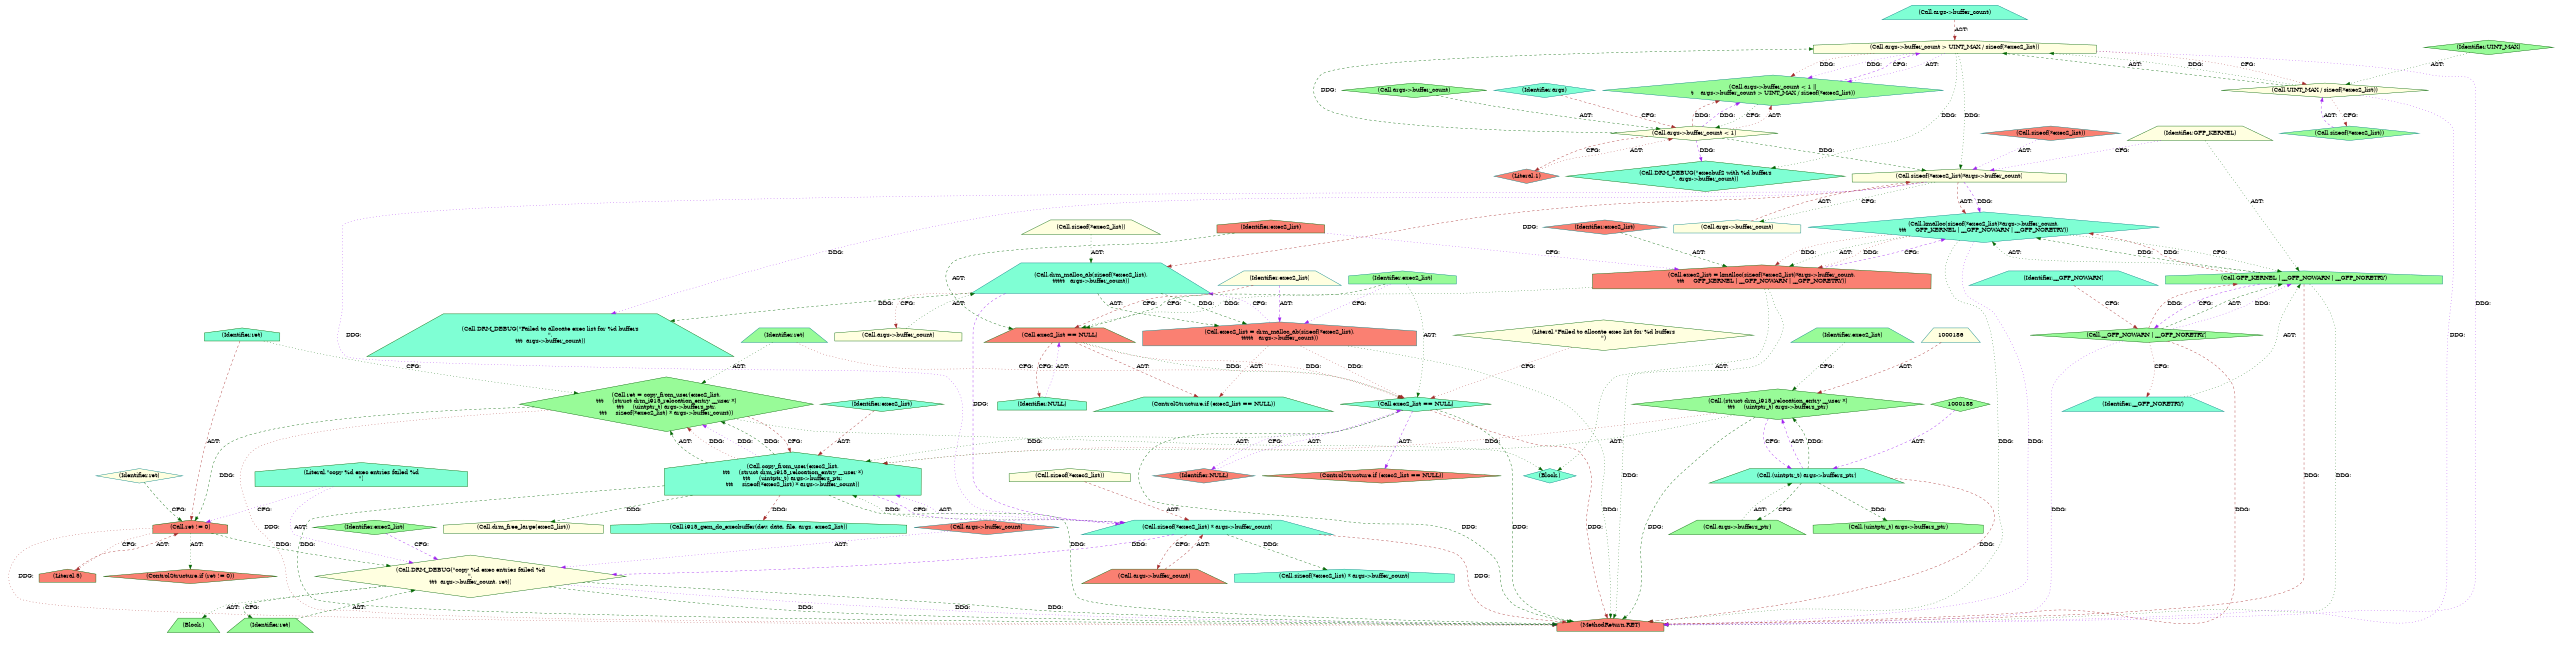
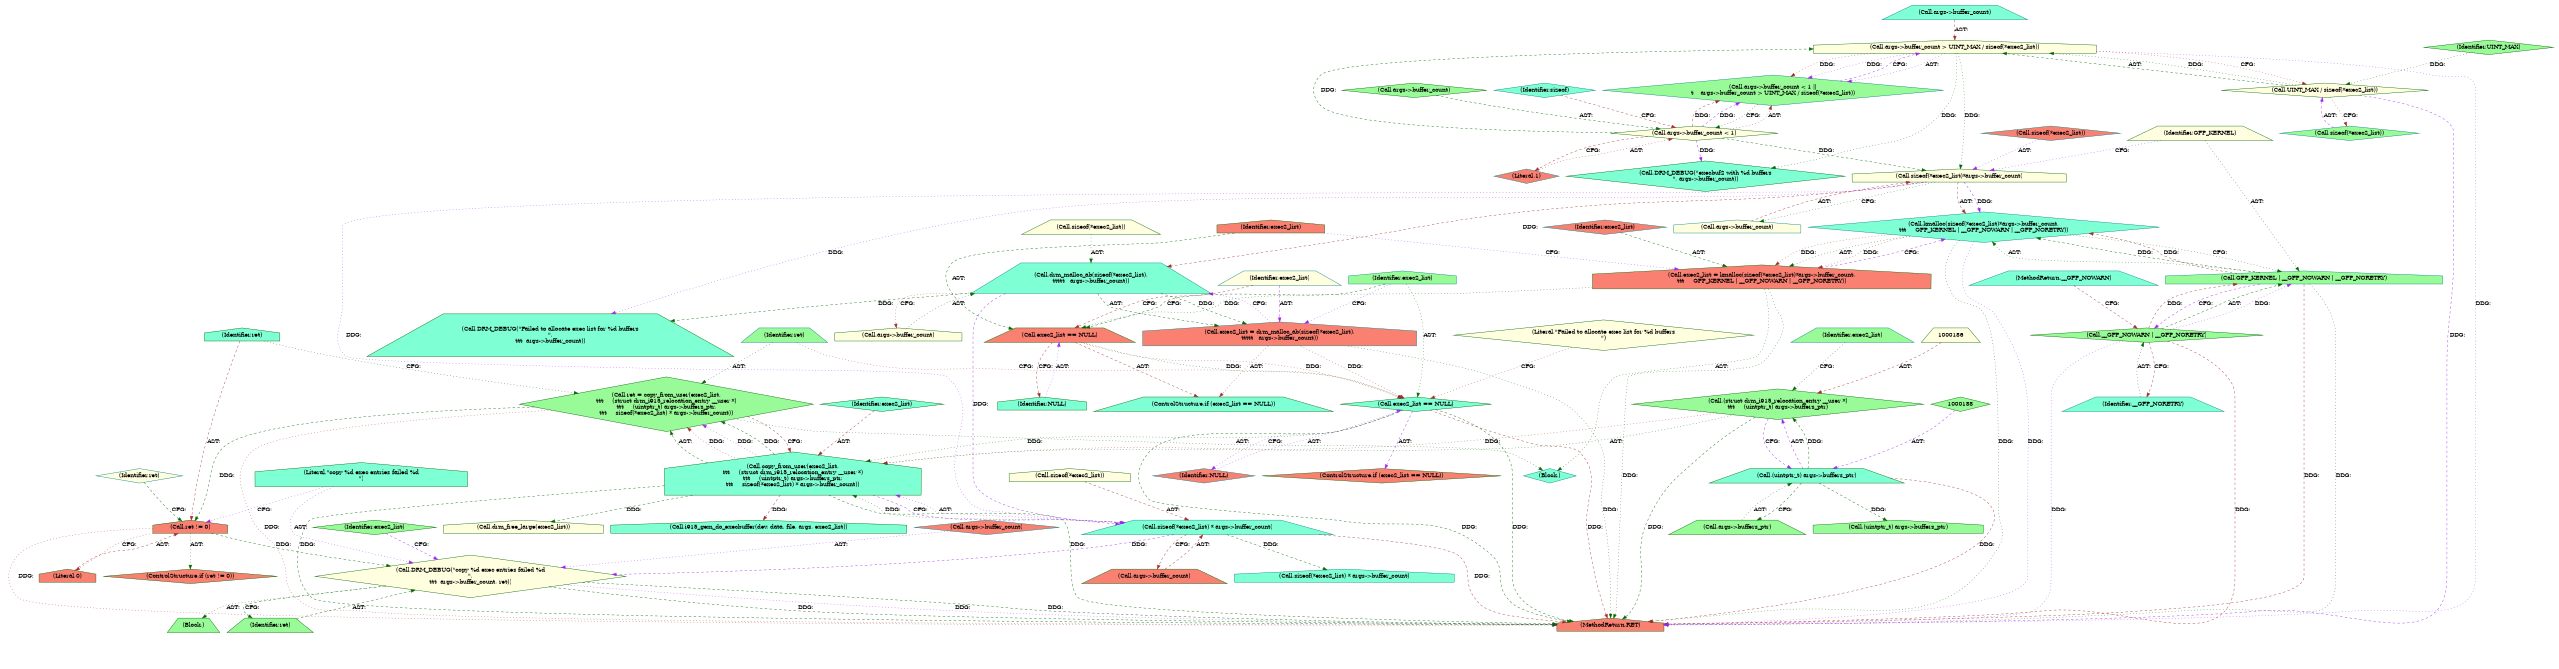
(2438, 65) -> (2438, 65)
(1545, 90) -> (1545, 90)
(2064, 278) -> (2064, 278)
(1951, 335) -> (1951, 335)
(2261, 362) -> (2137, 371)
(2155, 368) -> (2155, 368)
(67, 576) -> (67, 576)
(2346, 617) -> (2346, 617)
